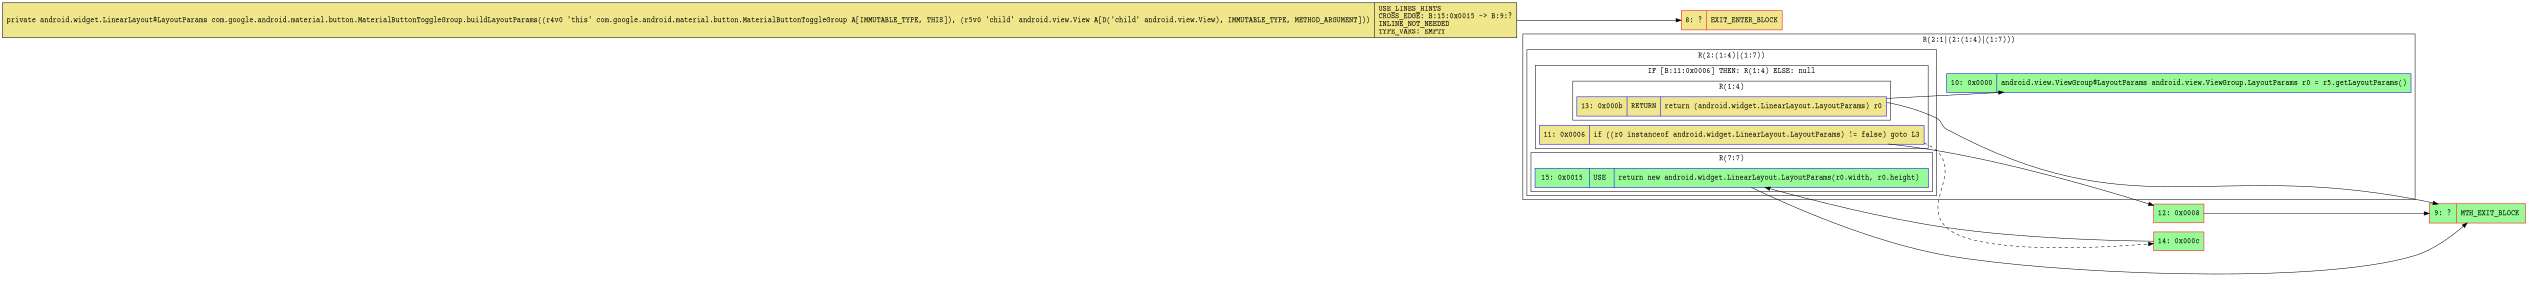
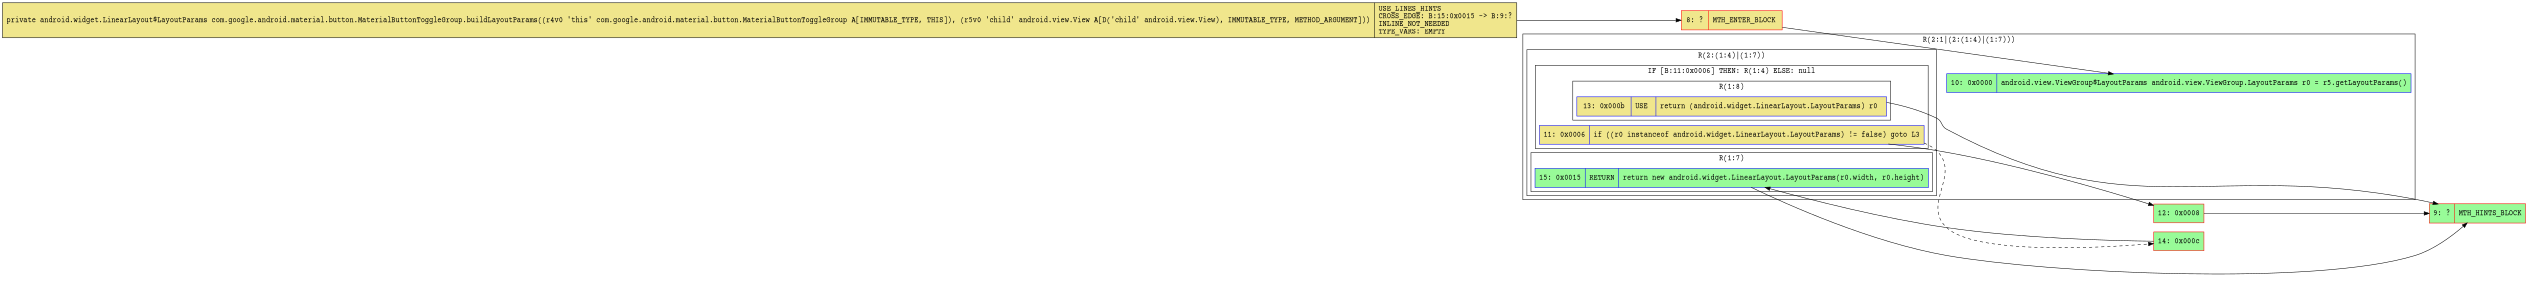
(1744, 20) -> (1744, 20)
(1732, 87) -> (1732, 87)
(1943, 95) -> (1945, 50)
(1644, 106) -> (1641, 106)
(1732, 158) -> (1732, 158)
(1600, 178) -> (1602, 178)
(2490, 213) -> (2490, 213)
